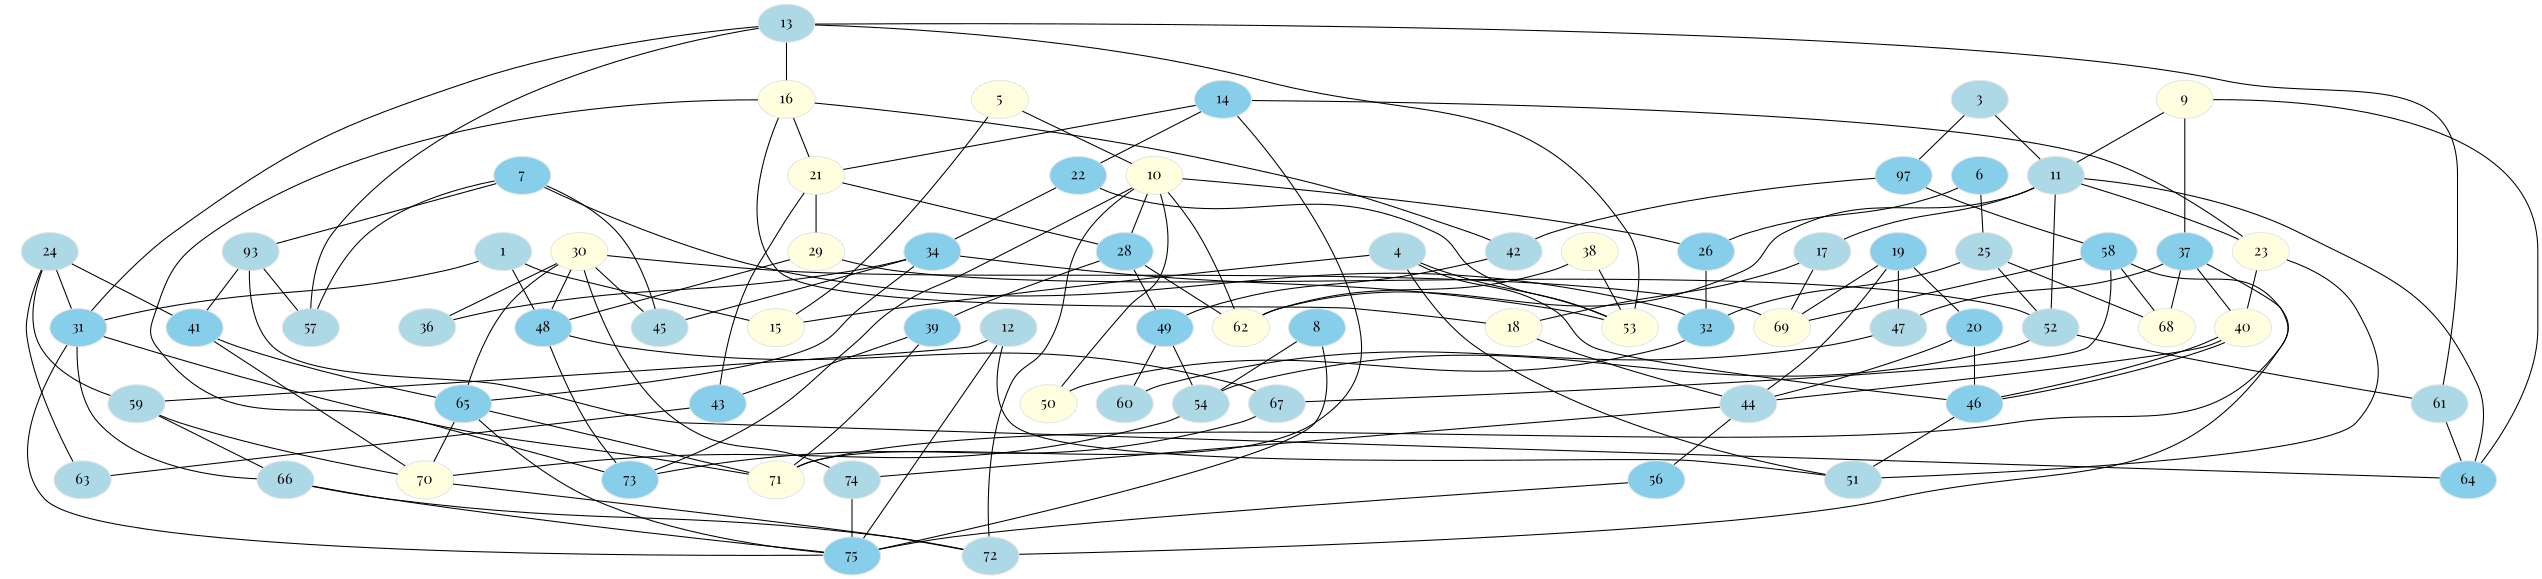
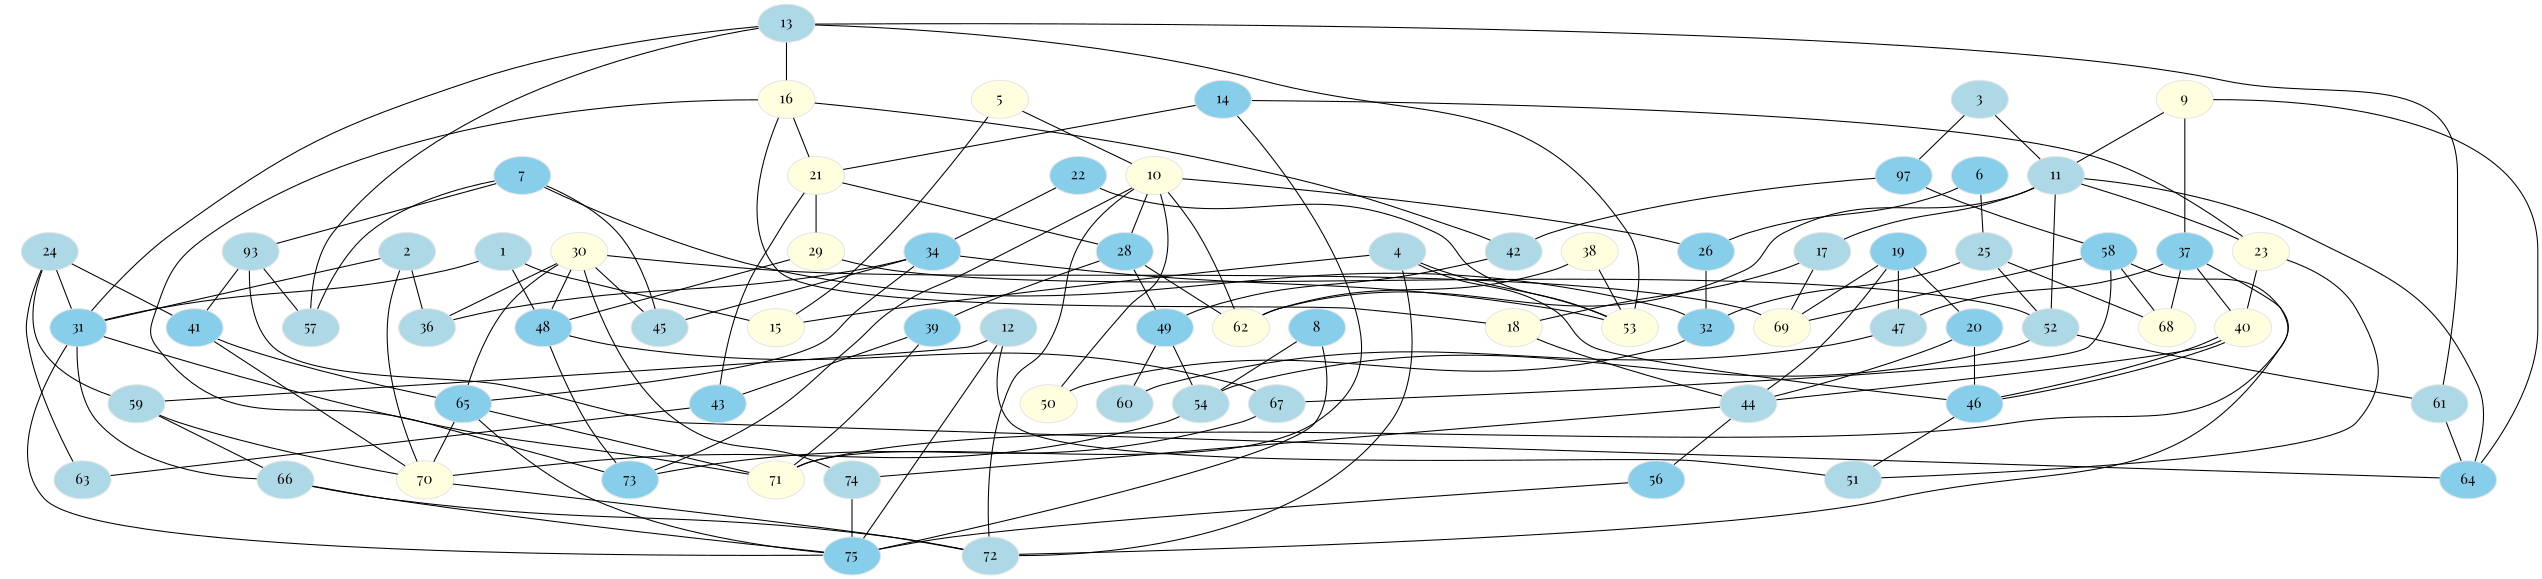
(1151, 137) -> none
none -> (407, 252)
(1596, 409) -> (1293, 500)
